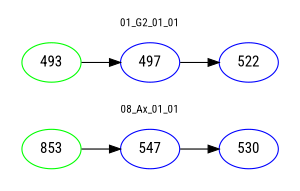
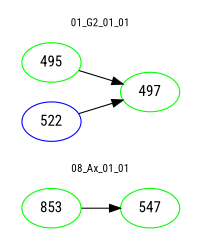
(52, 62) -> (52, 62)
(150, 62) -> (150, 92)
(194, 62) -> (96, 108)
(150, 149) -> (150, 208)
(249, 149) -> none
